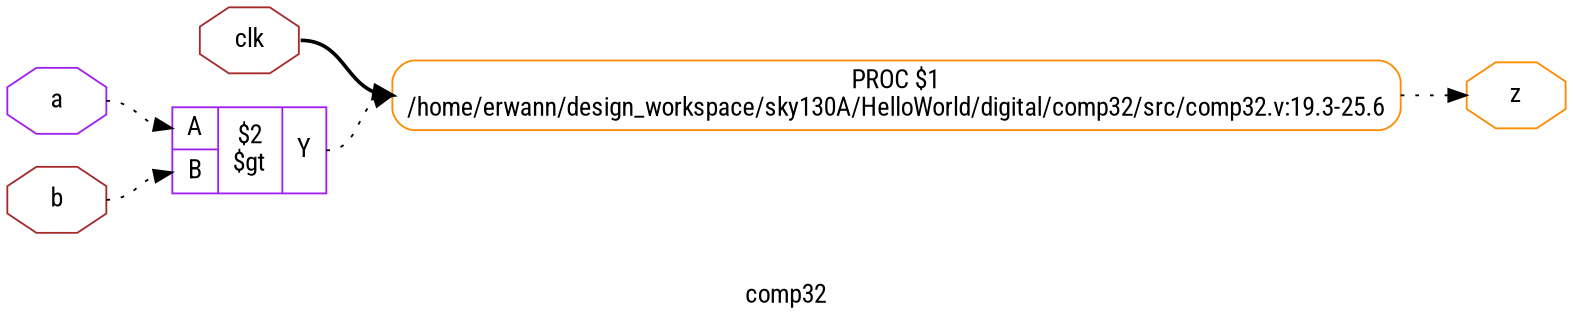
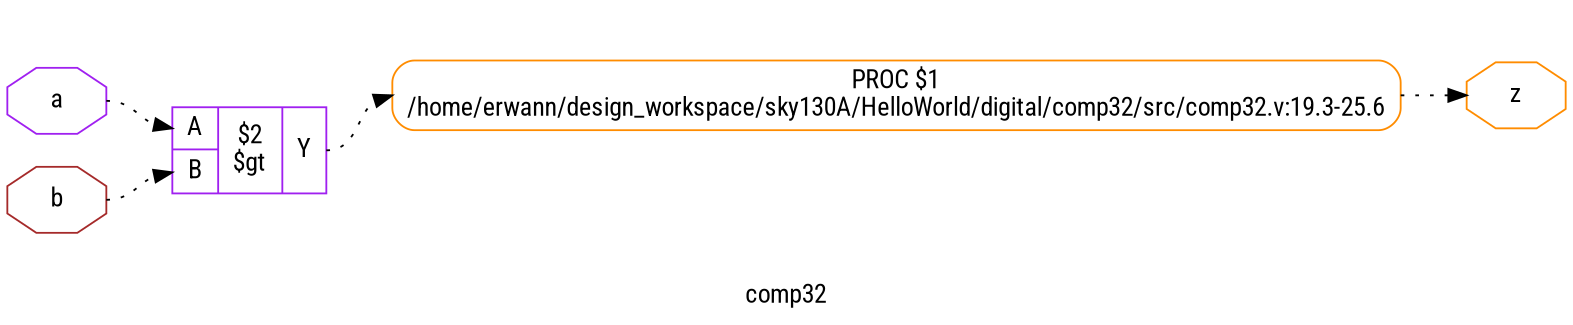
(249, 40) -> none
